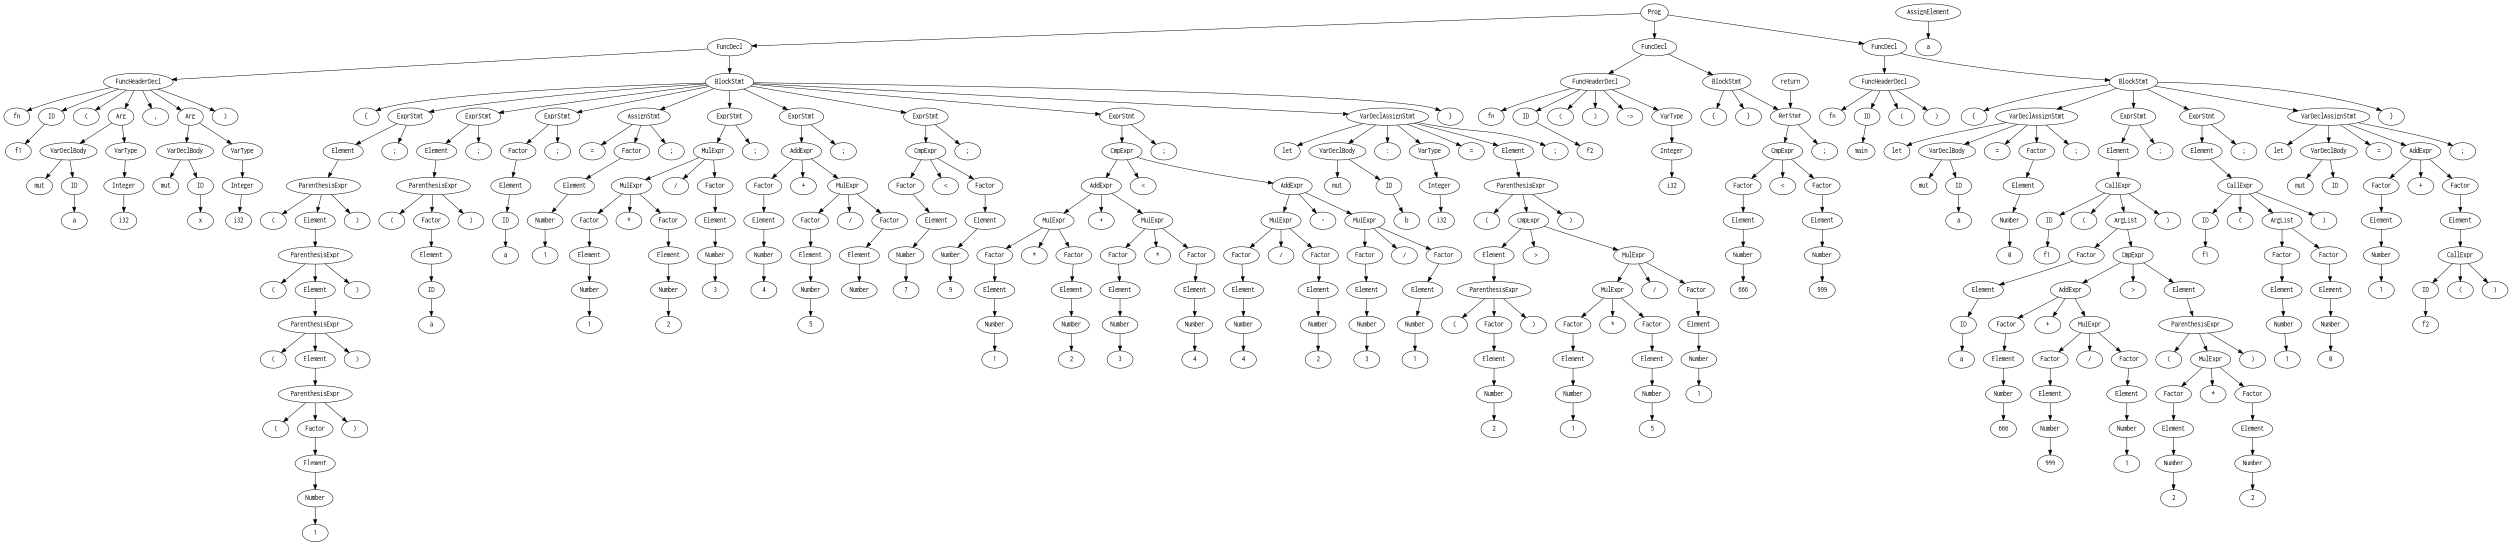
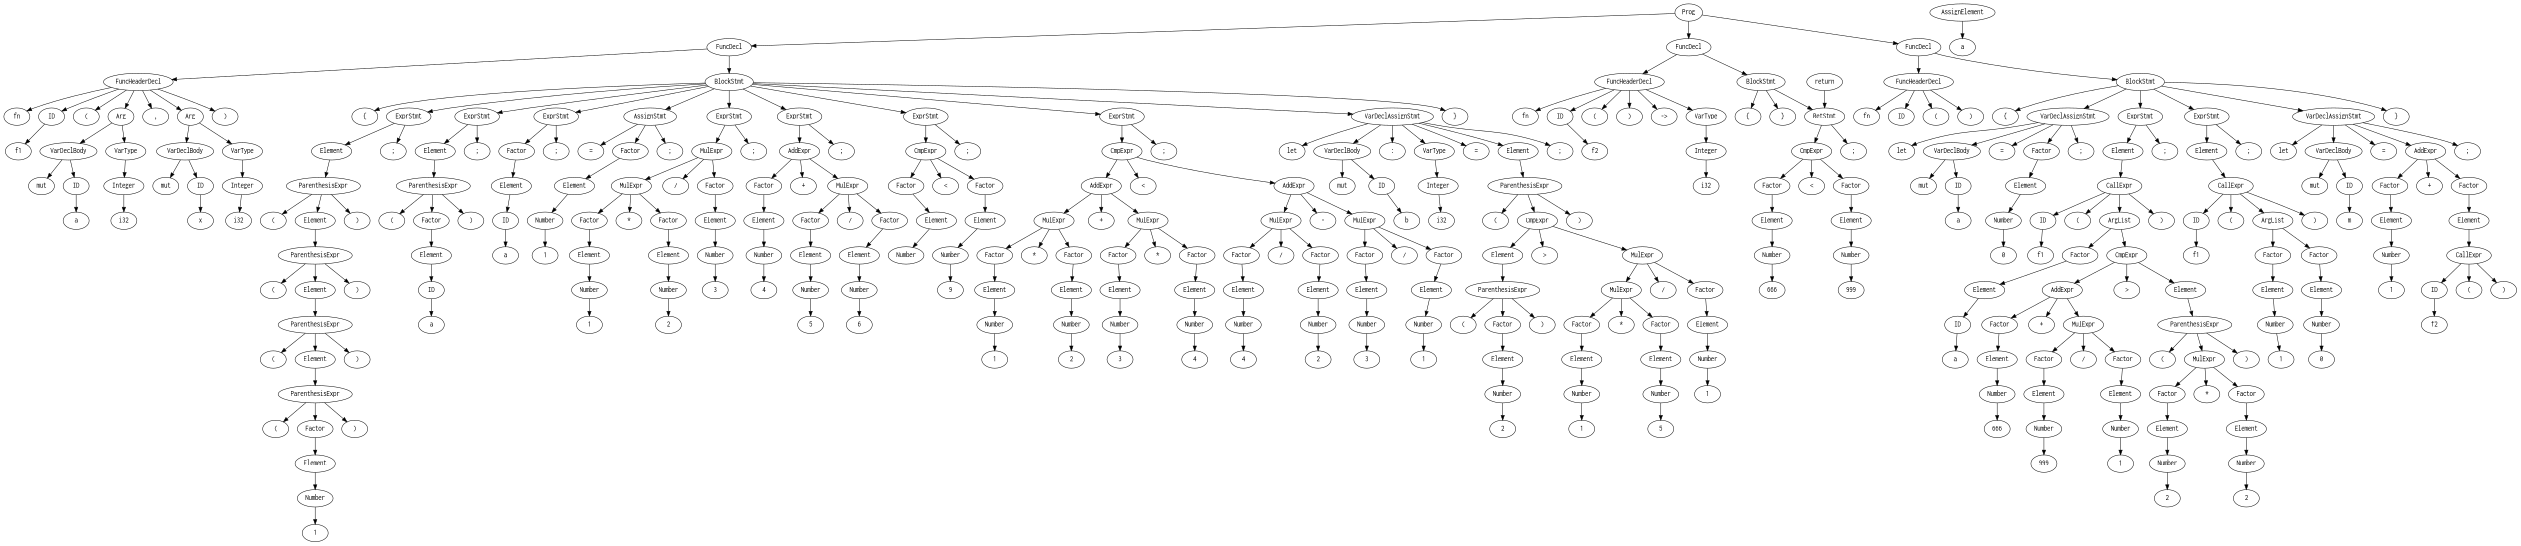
(1861, 151) -> none
none -> (2349, 221)
(906, 290) -> none
none -> (859, 325)
